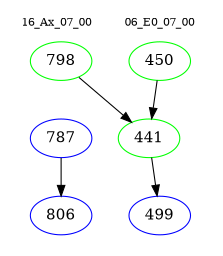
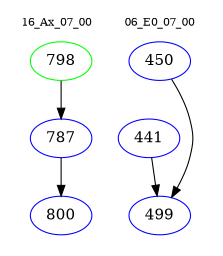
(160, 61) -> (160, 61)
(93, 90) -> (61, 94)
(155, 94) -> (193, 133)
(149, 138) -> (149, 138)
(61, 216) -> (61, 216)
